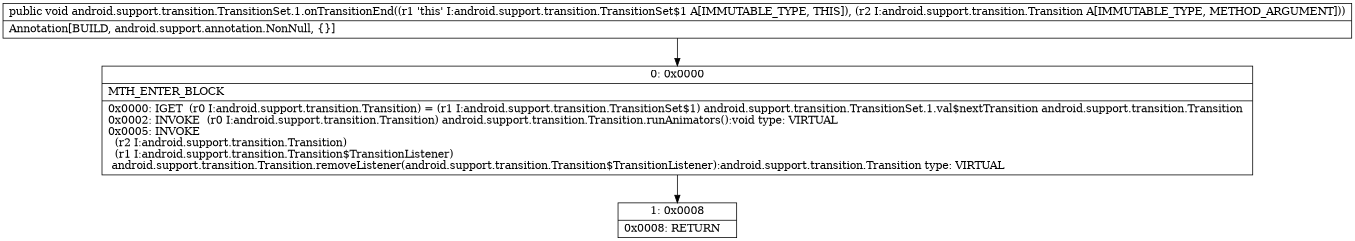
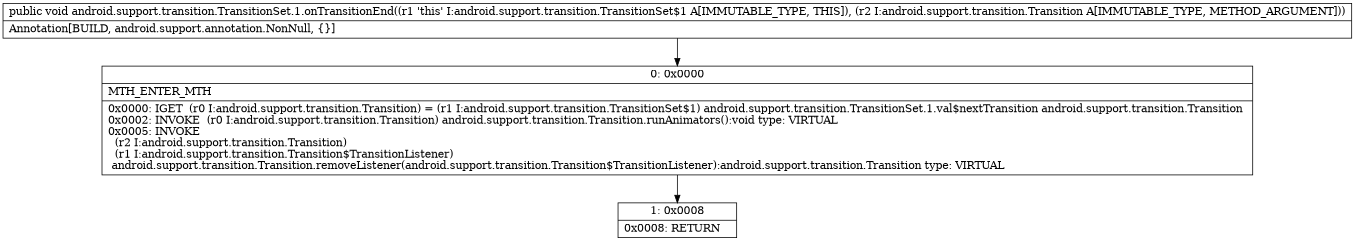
(166, 92) -> (160, 92)
